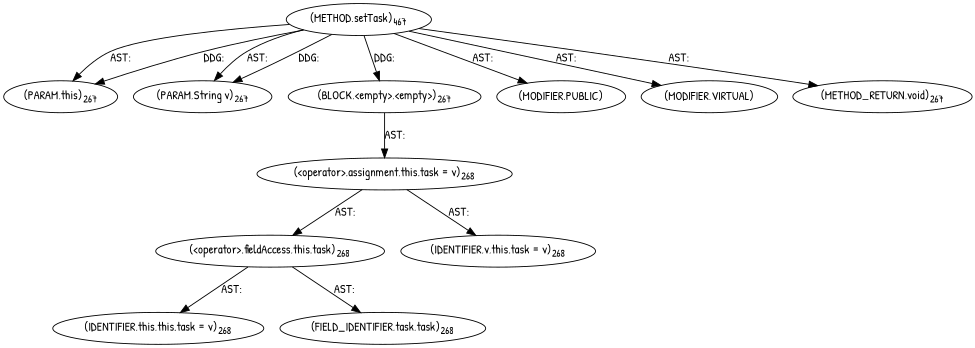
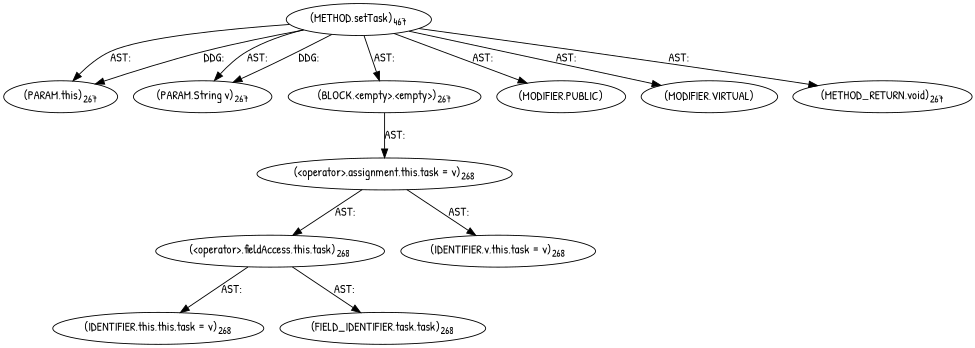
(386, 58) -> (386, 58)
